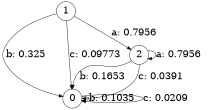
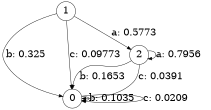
(138, 33) -> (138, 33)
